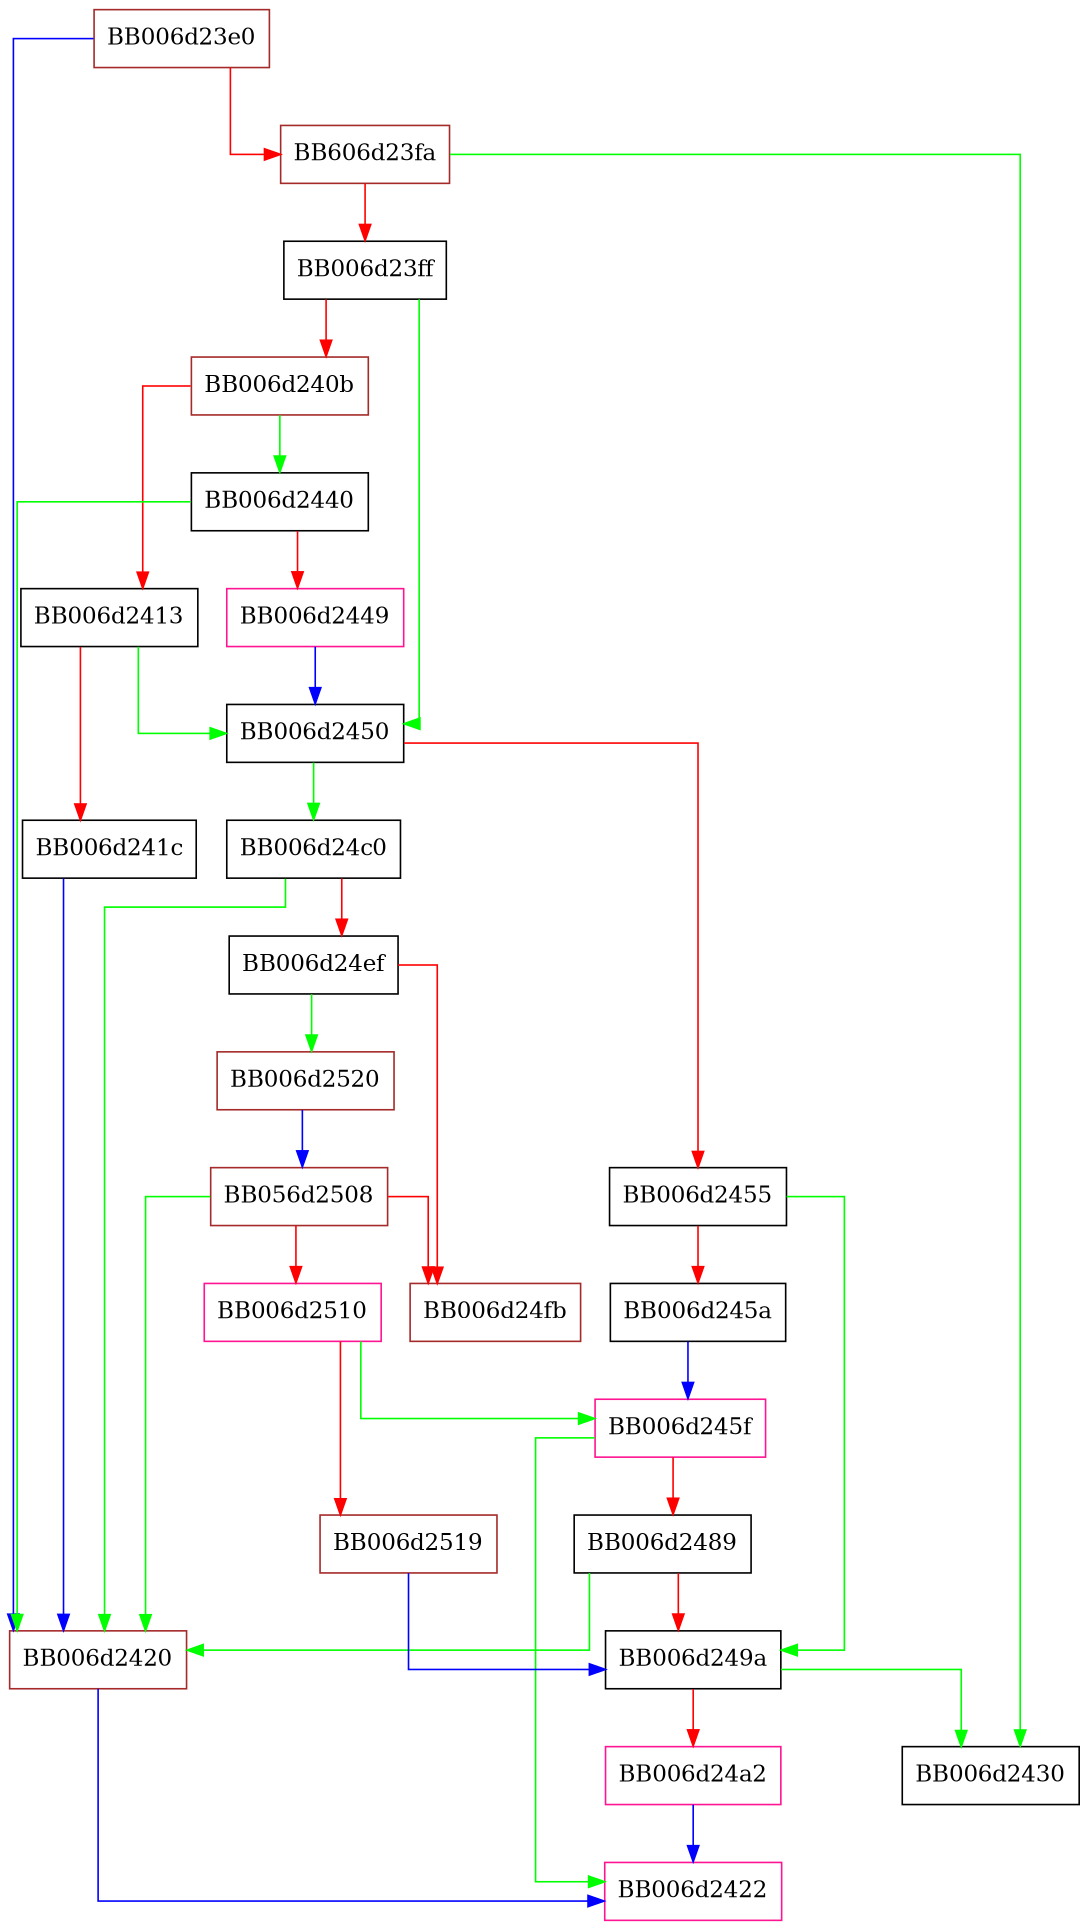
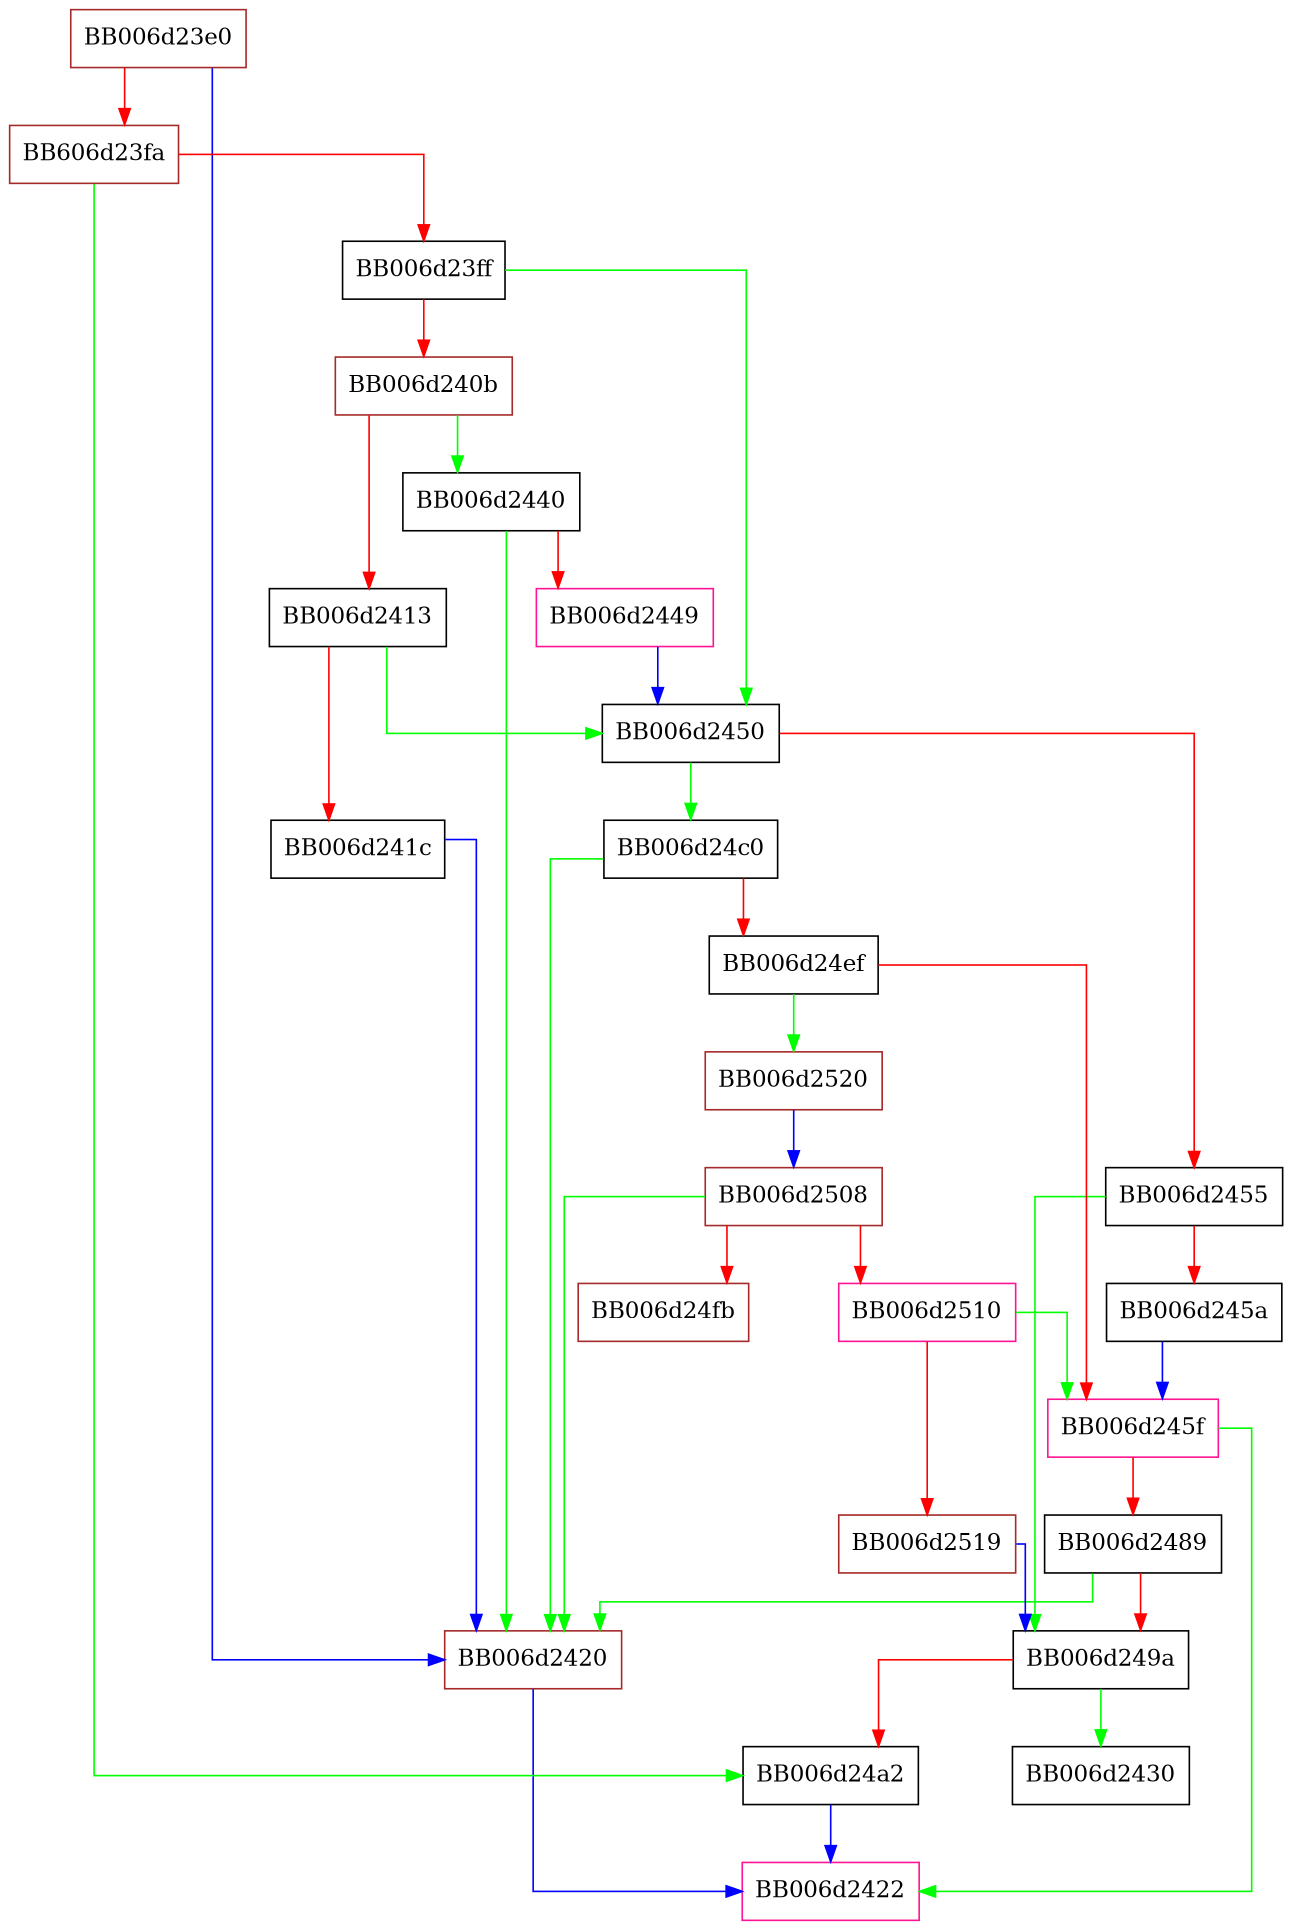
(1020, 657) -> (94, 1296)
(437, 1097) -> (1086, 1070)
(299, 1197) -> (794, 1197)
(693, 1776) -> (831, 1776)
